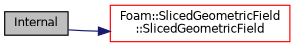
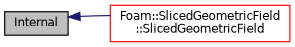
(83, 31) -> (95, 16)
